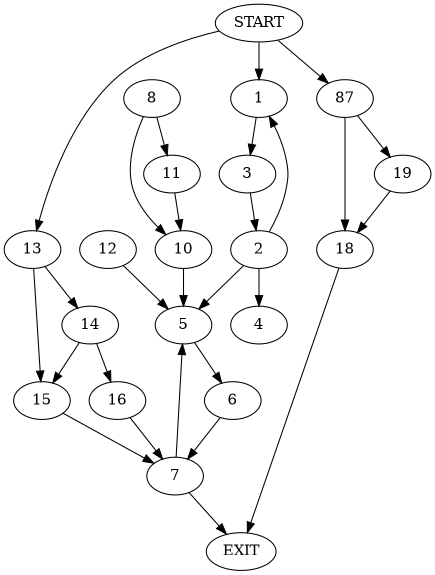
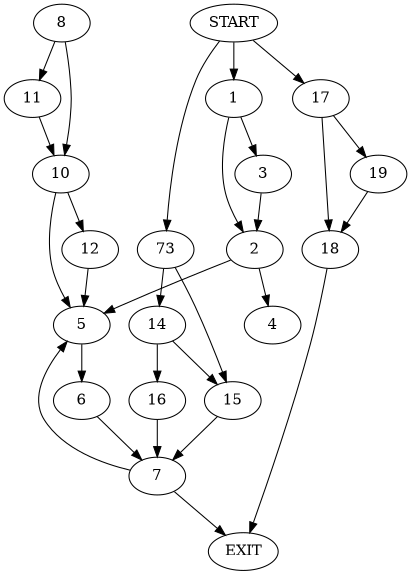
(345, 99) -> (321, 99)
(288, 179) -> (223, 171)
none -> (74, 207)
(33, 250) -> (166, 250)
